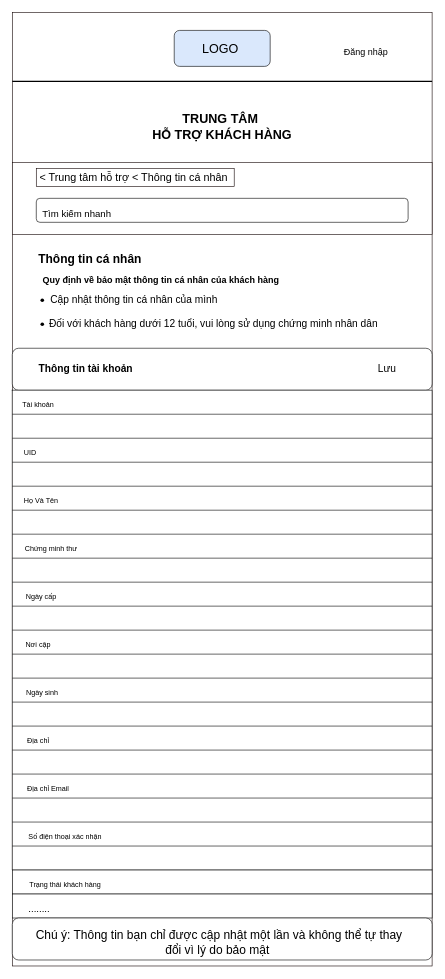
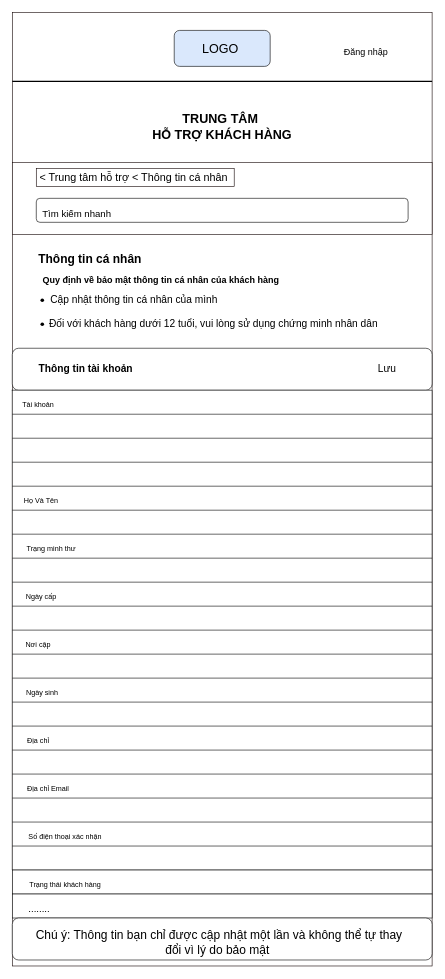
(30, 453) -> none
(51, 549) -> (51, 549)
